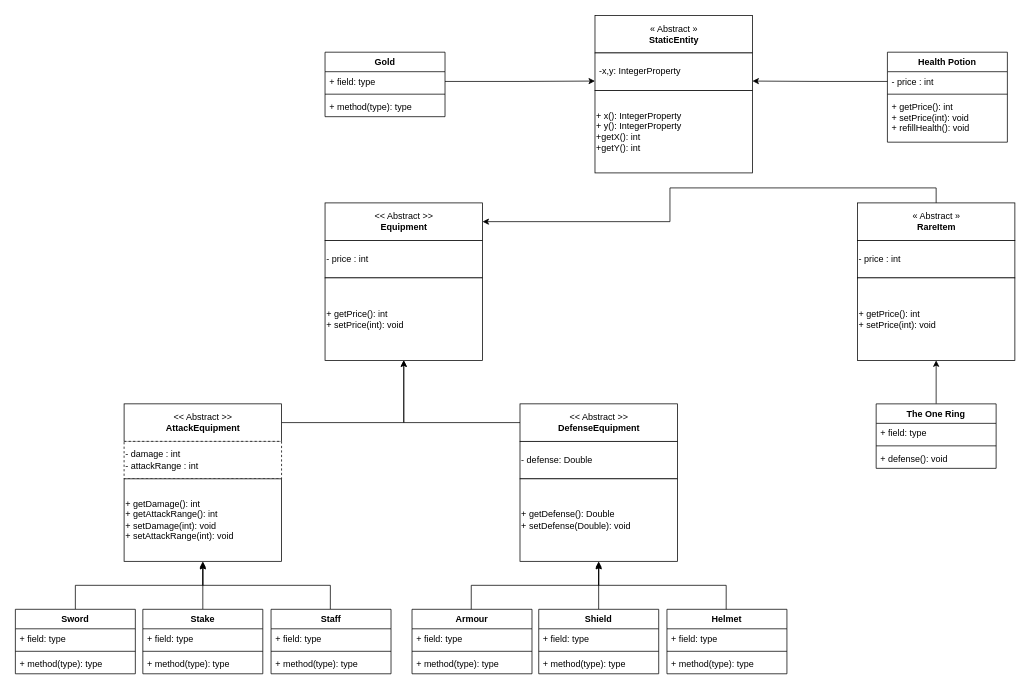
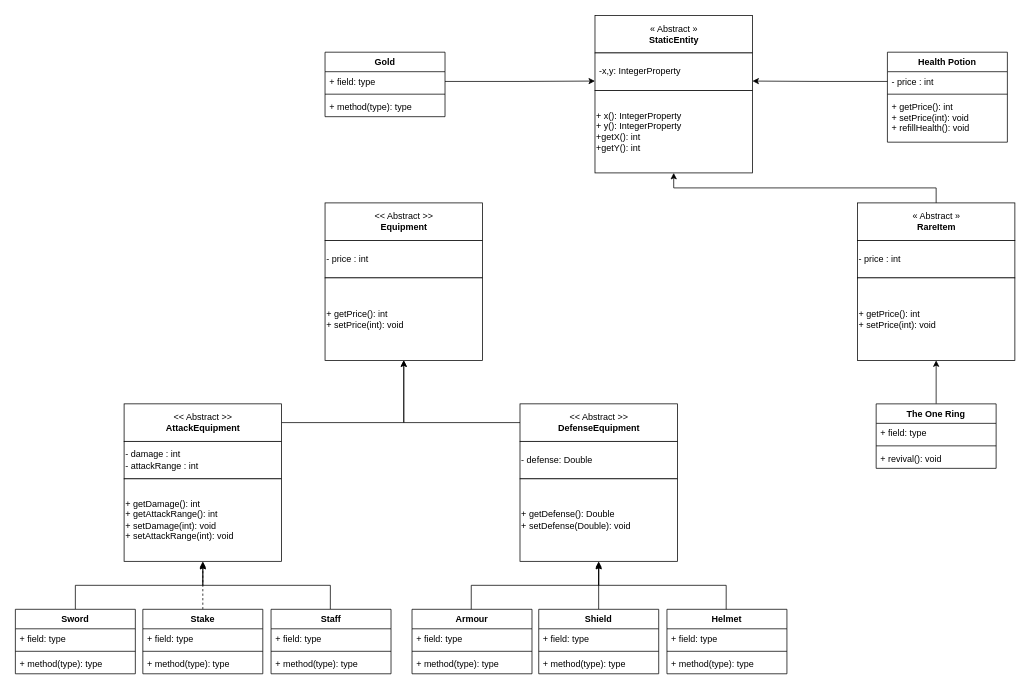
(581, 222) -> (674, 184)
(919, 459) -> (916, 459)
(203, 460) -> (203, 460)
(203, 598) -> (203, 598)
